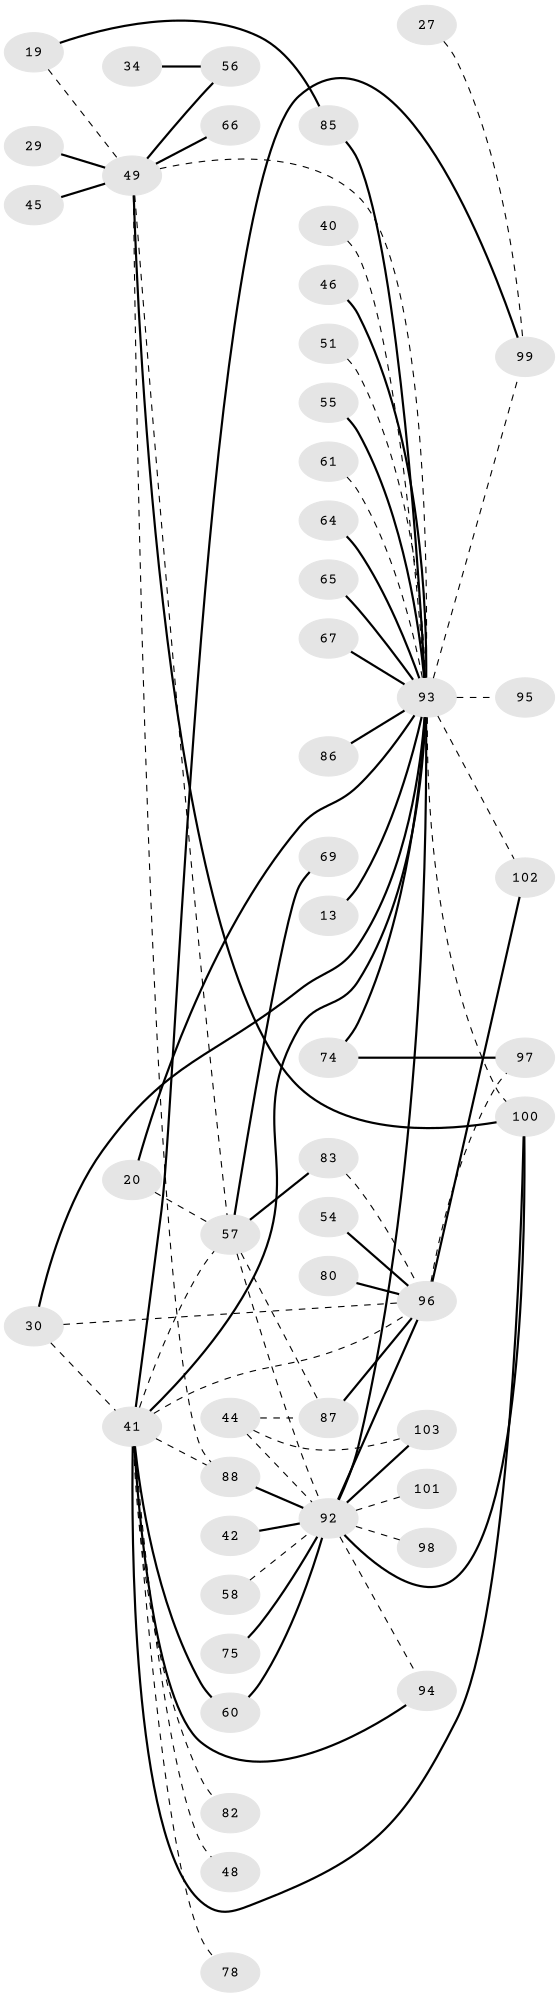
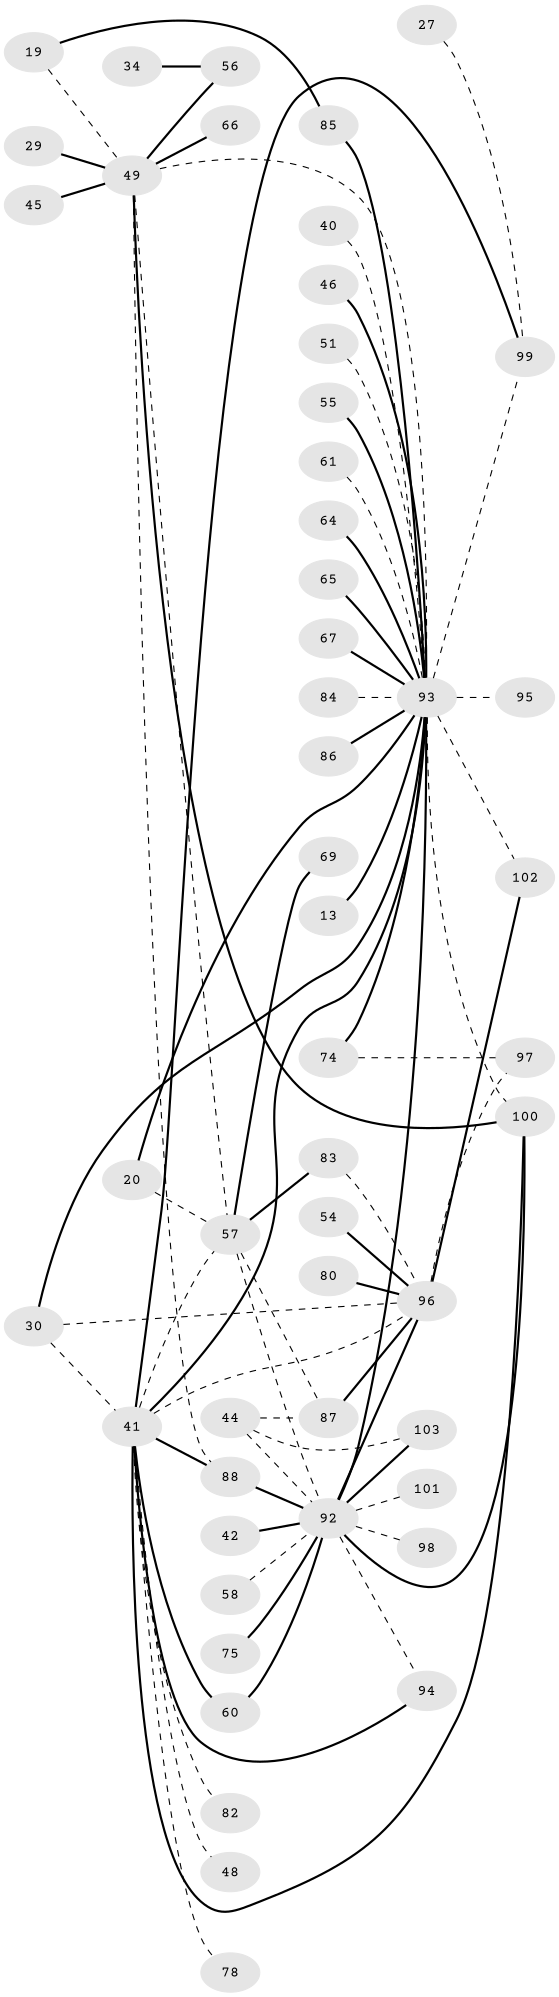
none -> (329, 697)
(427, 1058) -> (427, 1058)
(181, 1452) -> (181, 1452)
